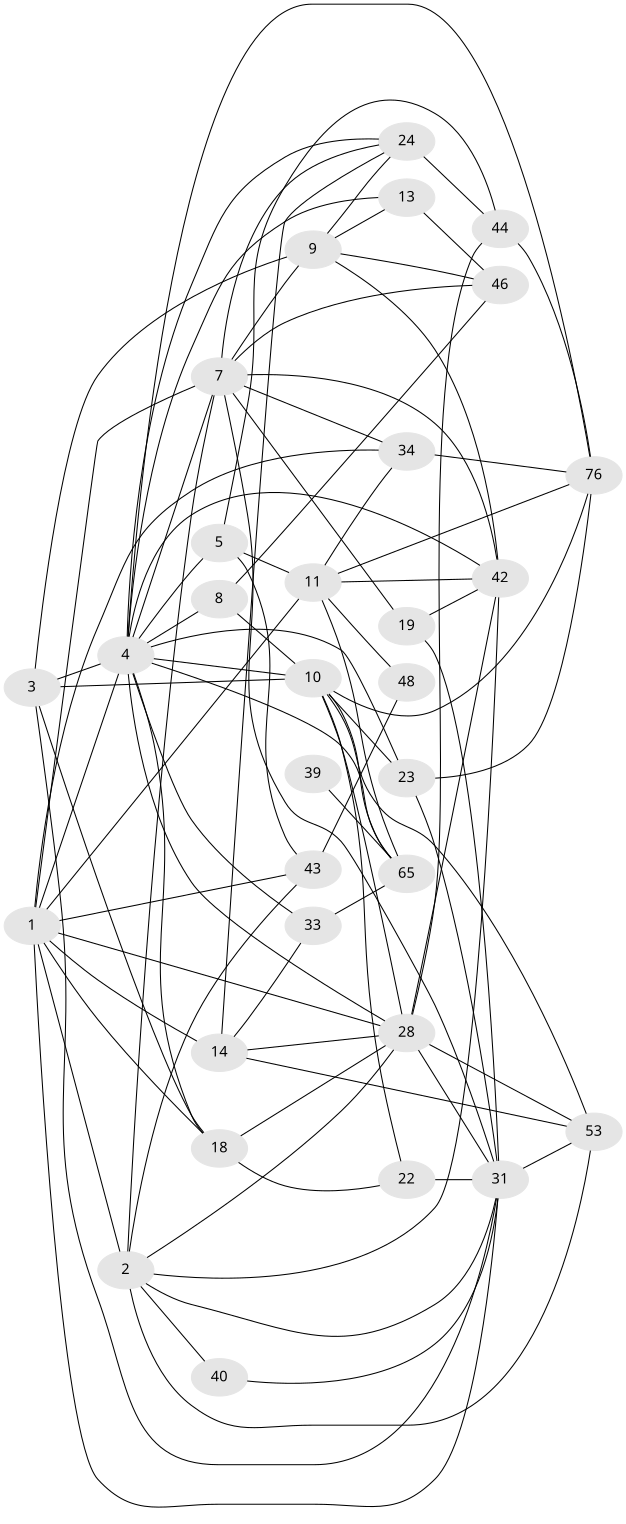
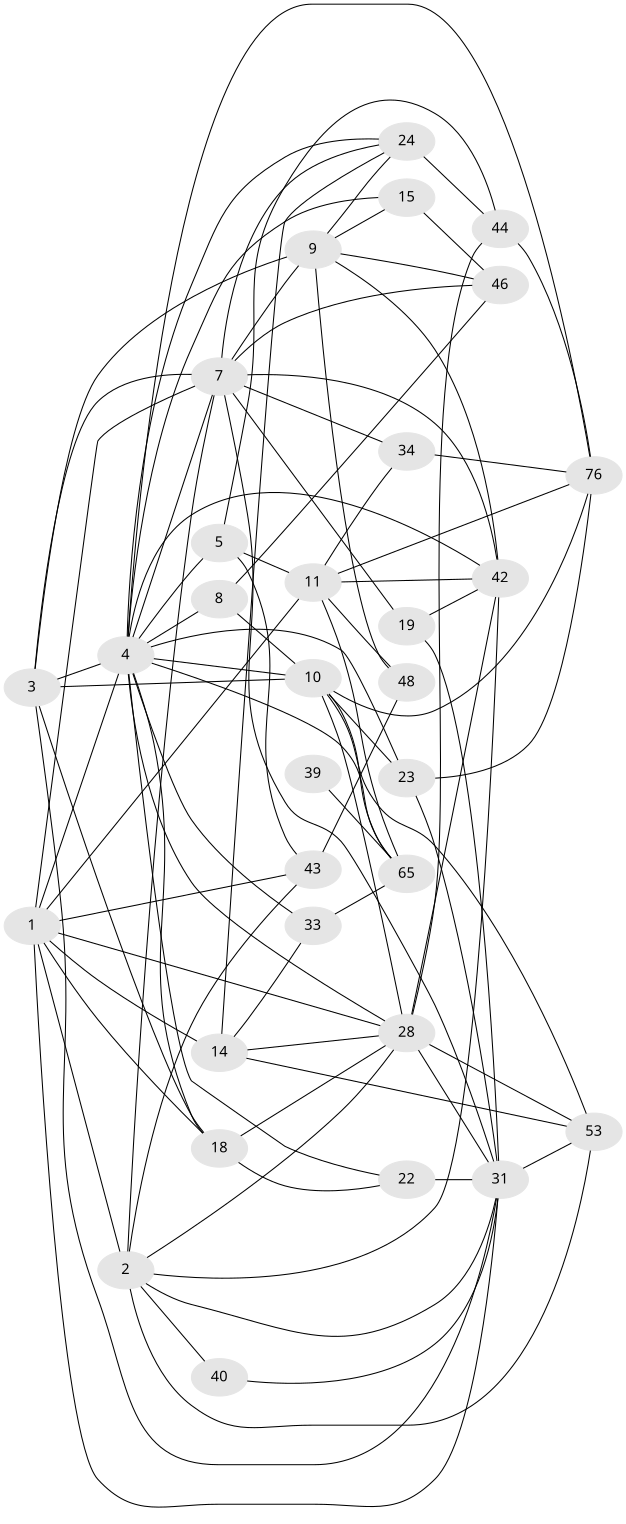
(407, 198) -> (407, 198)
none -> (90, 412)
none -> (336, 462)
(112, 592) -> none
(365, 928) -> (169, 984)
